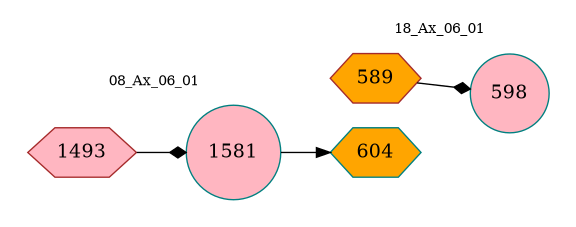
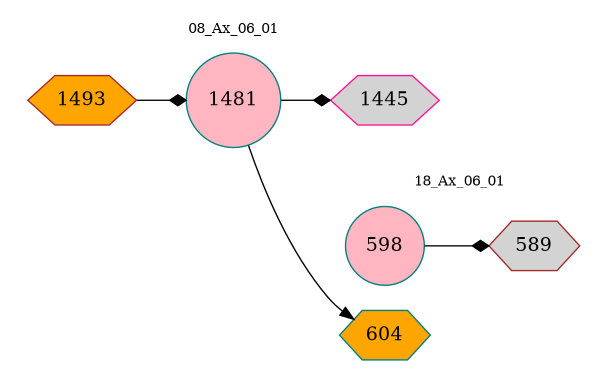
(376, 78) -> (534, 246)
(435, 85) -> (448, 246)
none -> (385, 100)
(82, 152) -> (82, 100)
(234, 152) -> (234, 100)
